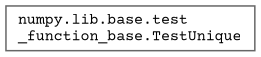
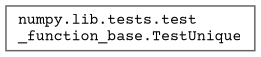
(130, 28) -> (130, 28)
